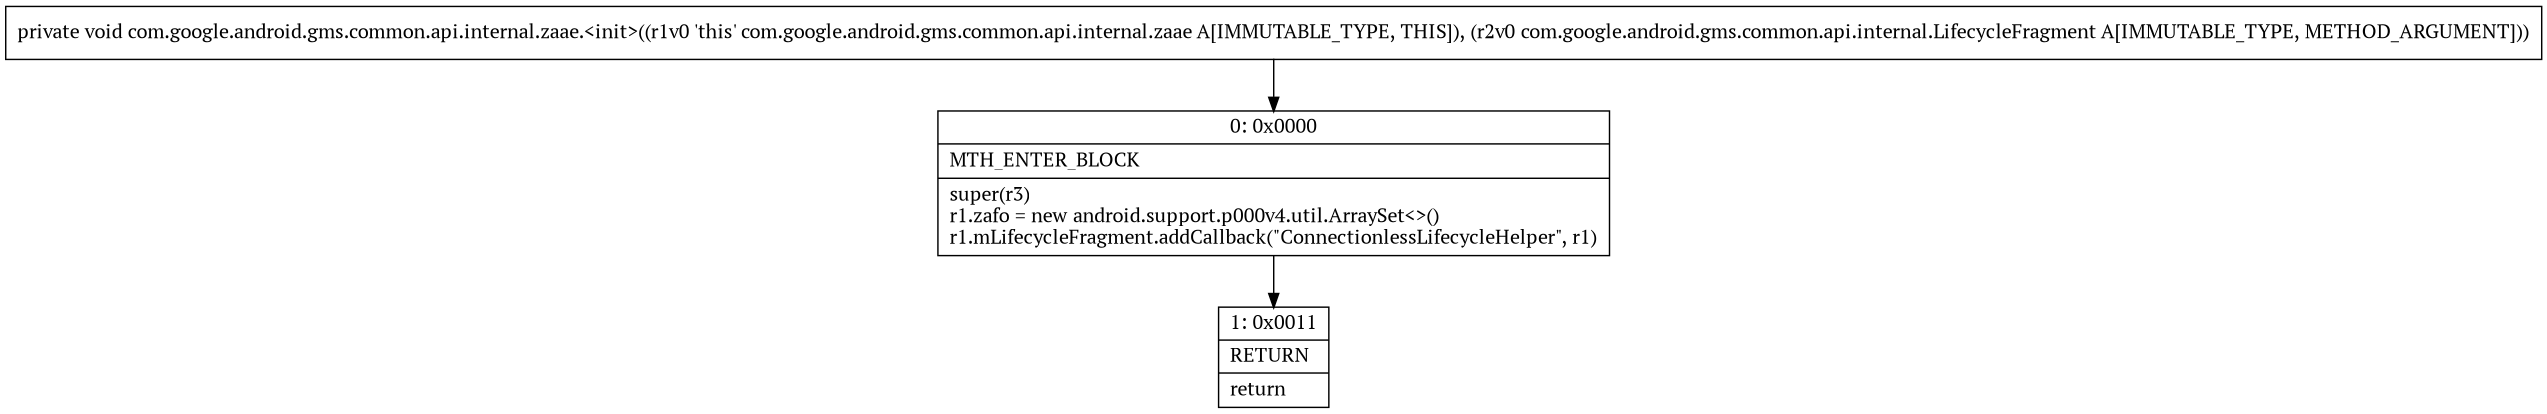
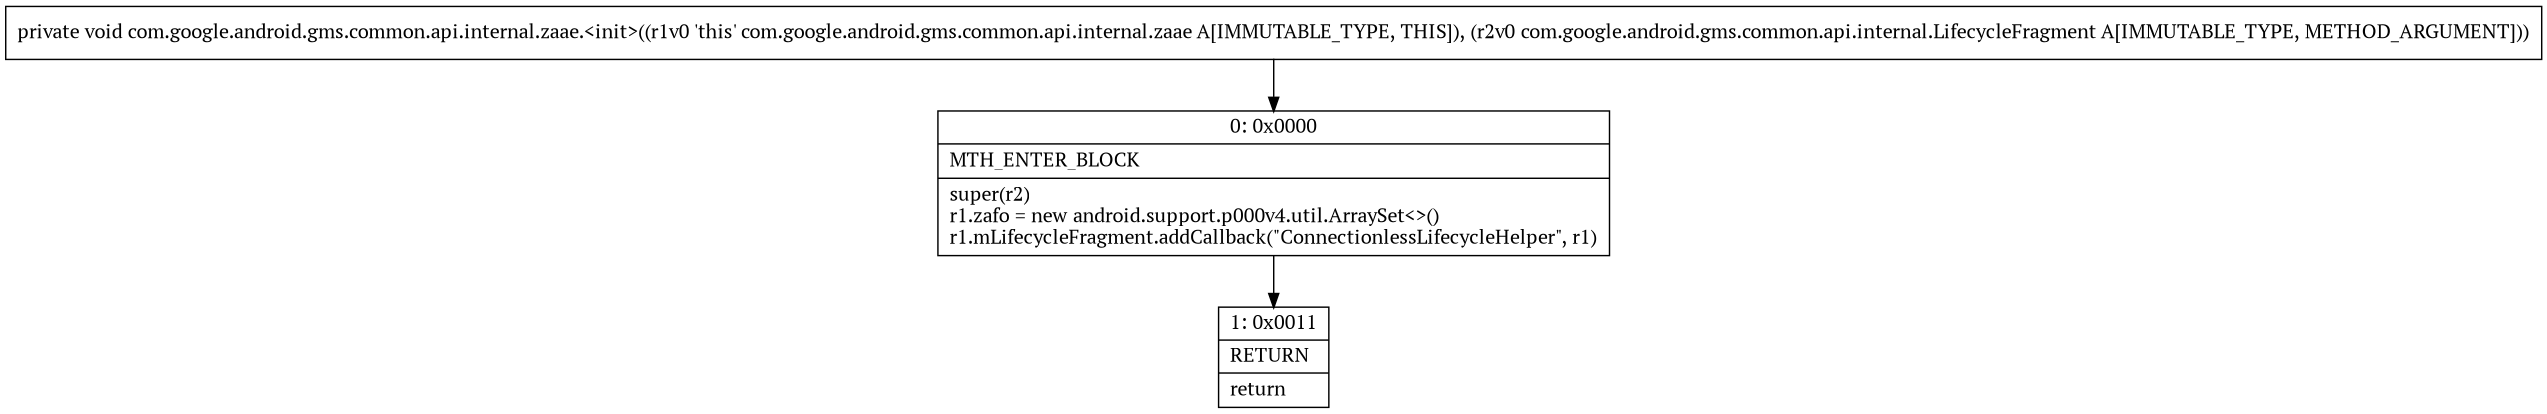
(990, 195) -> (990, 195)
